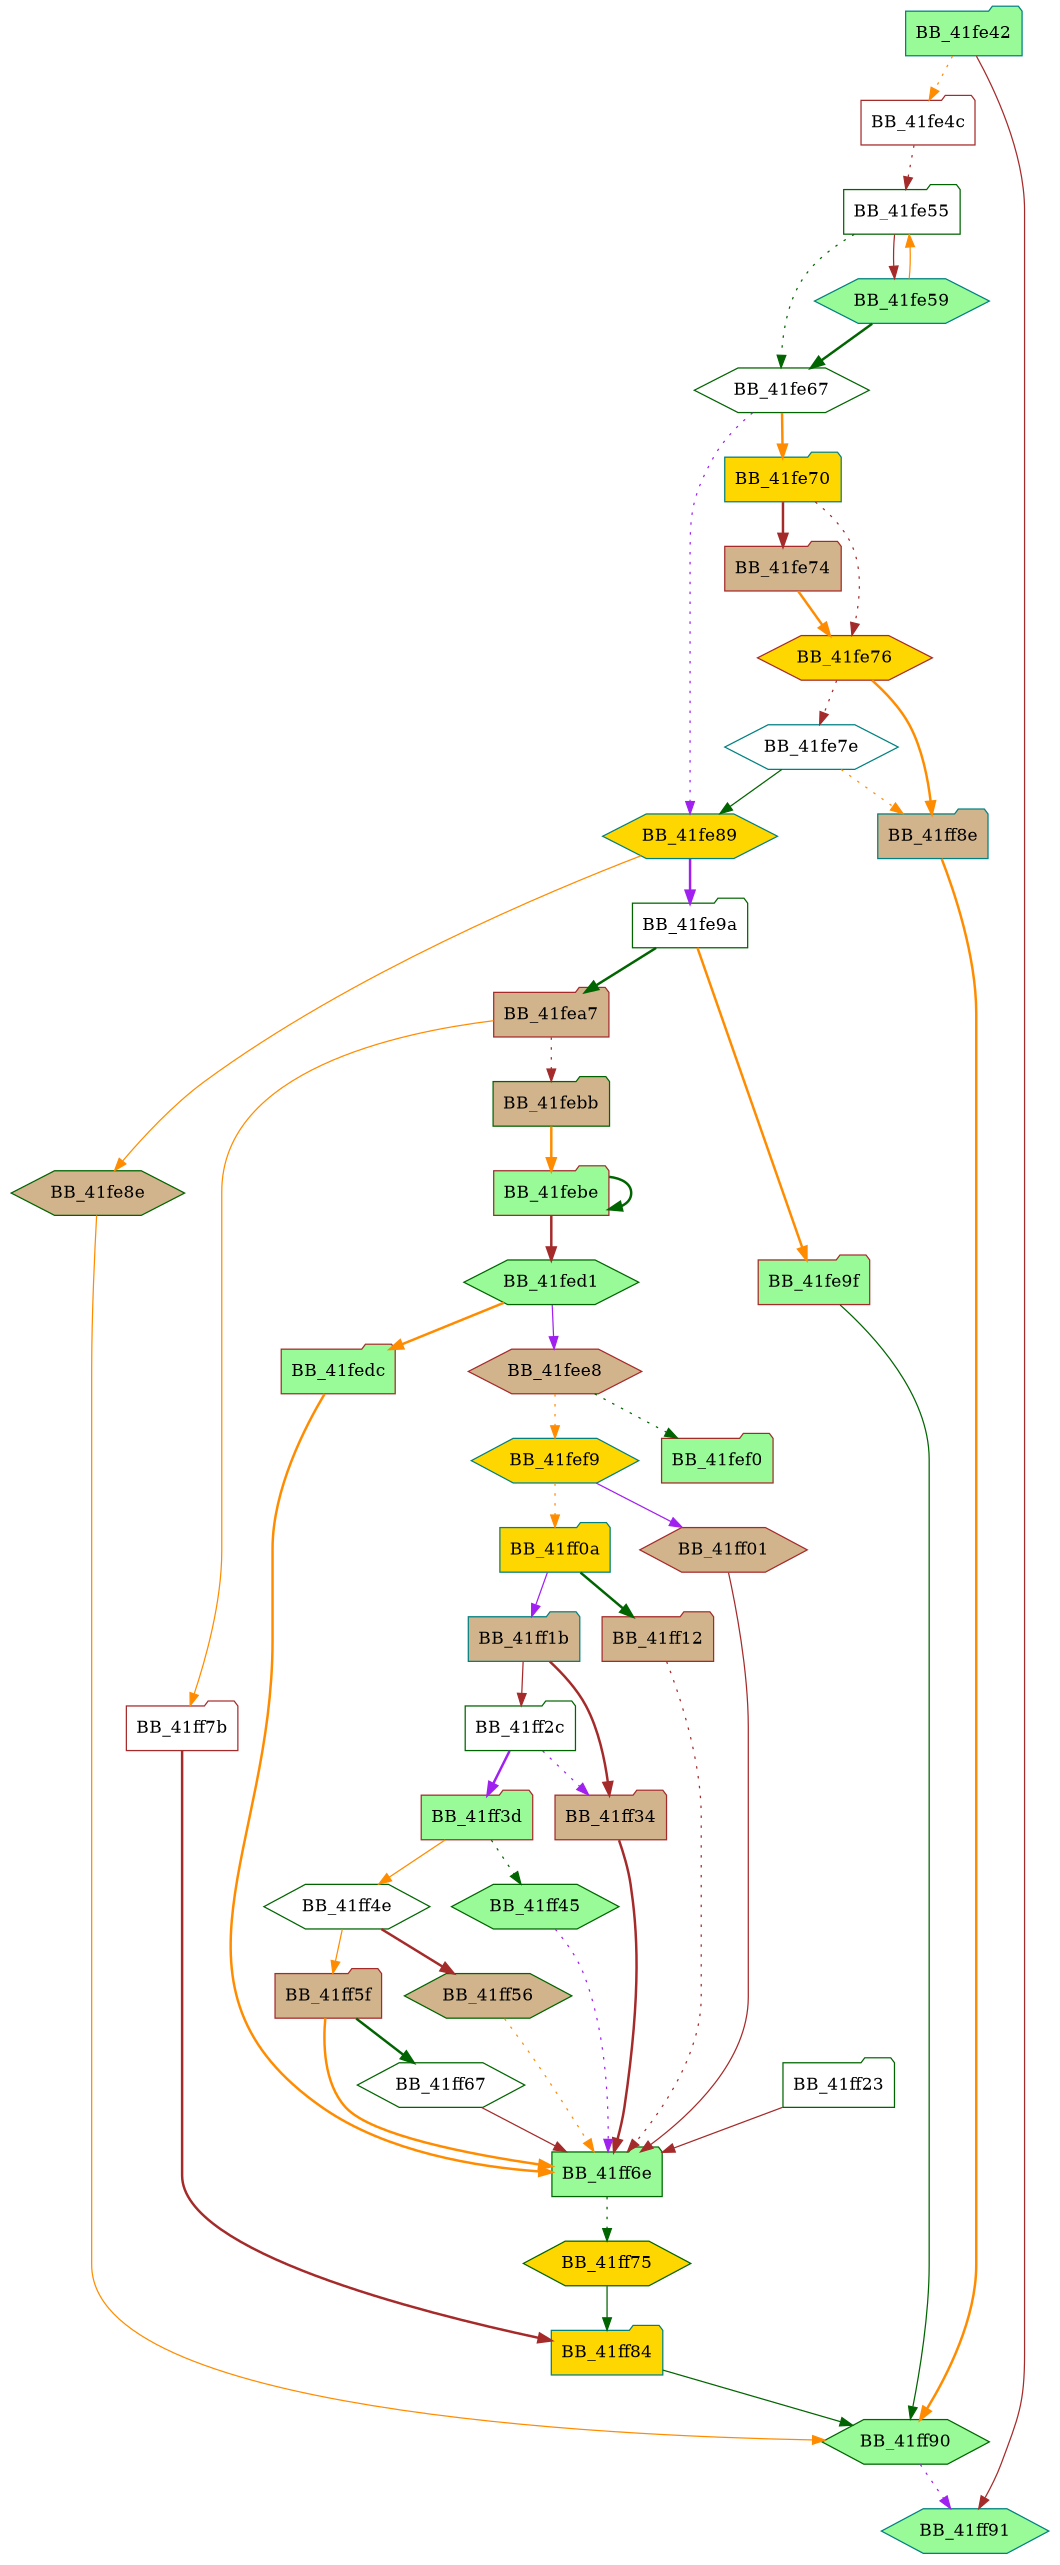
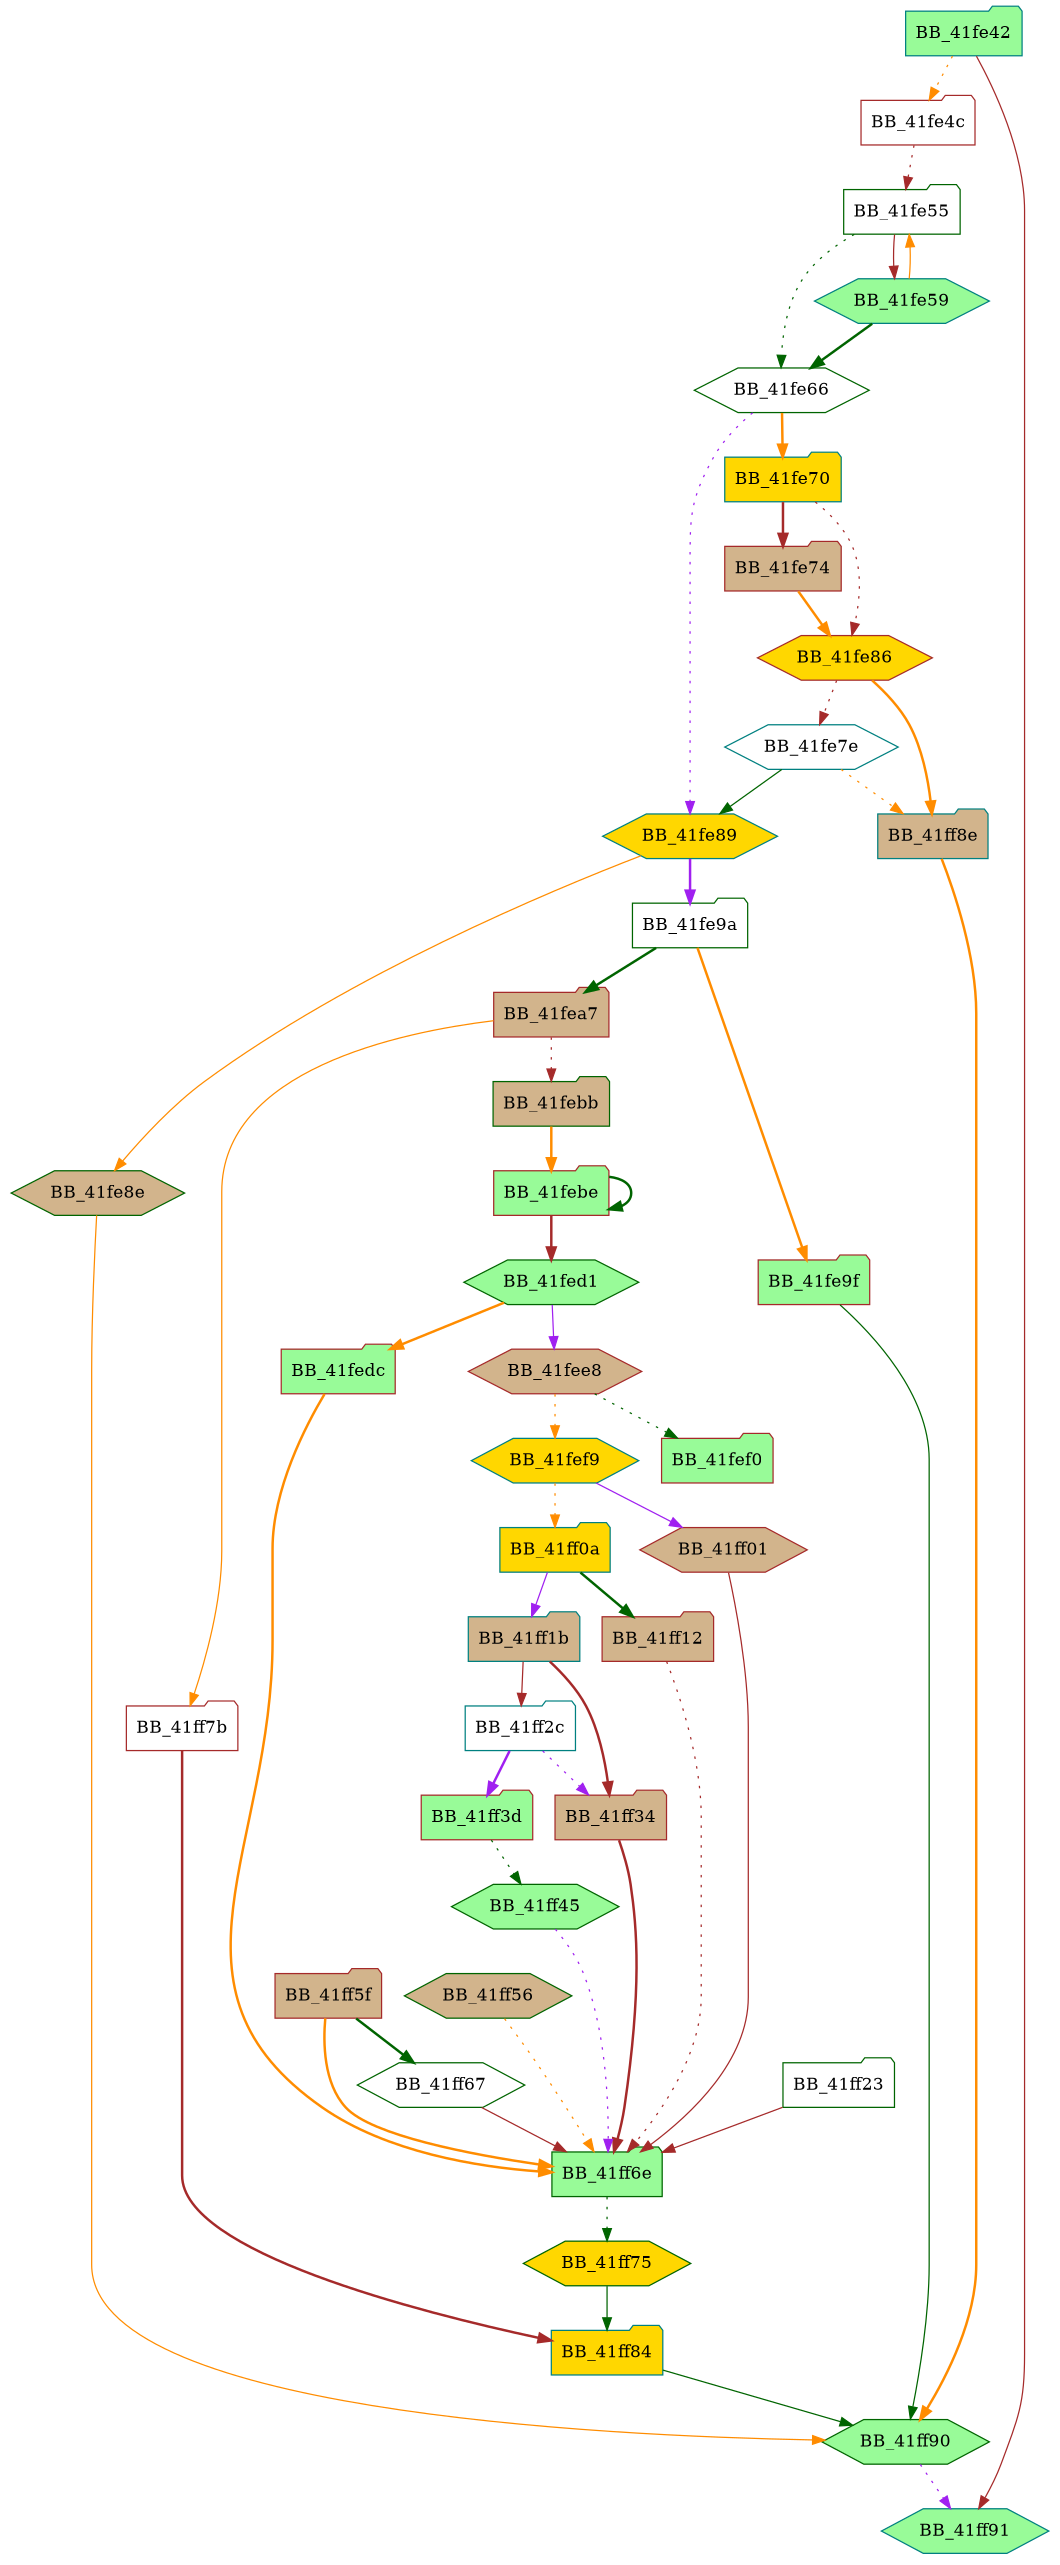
(782, 390) -> (782, 390)
(845, 658) -> (845, 658)
(520, 1728) -> (520, 1728)
(347, 1907) -> none
